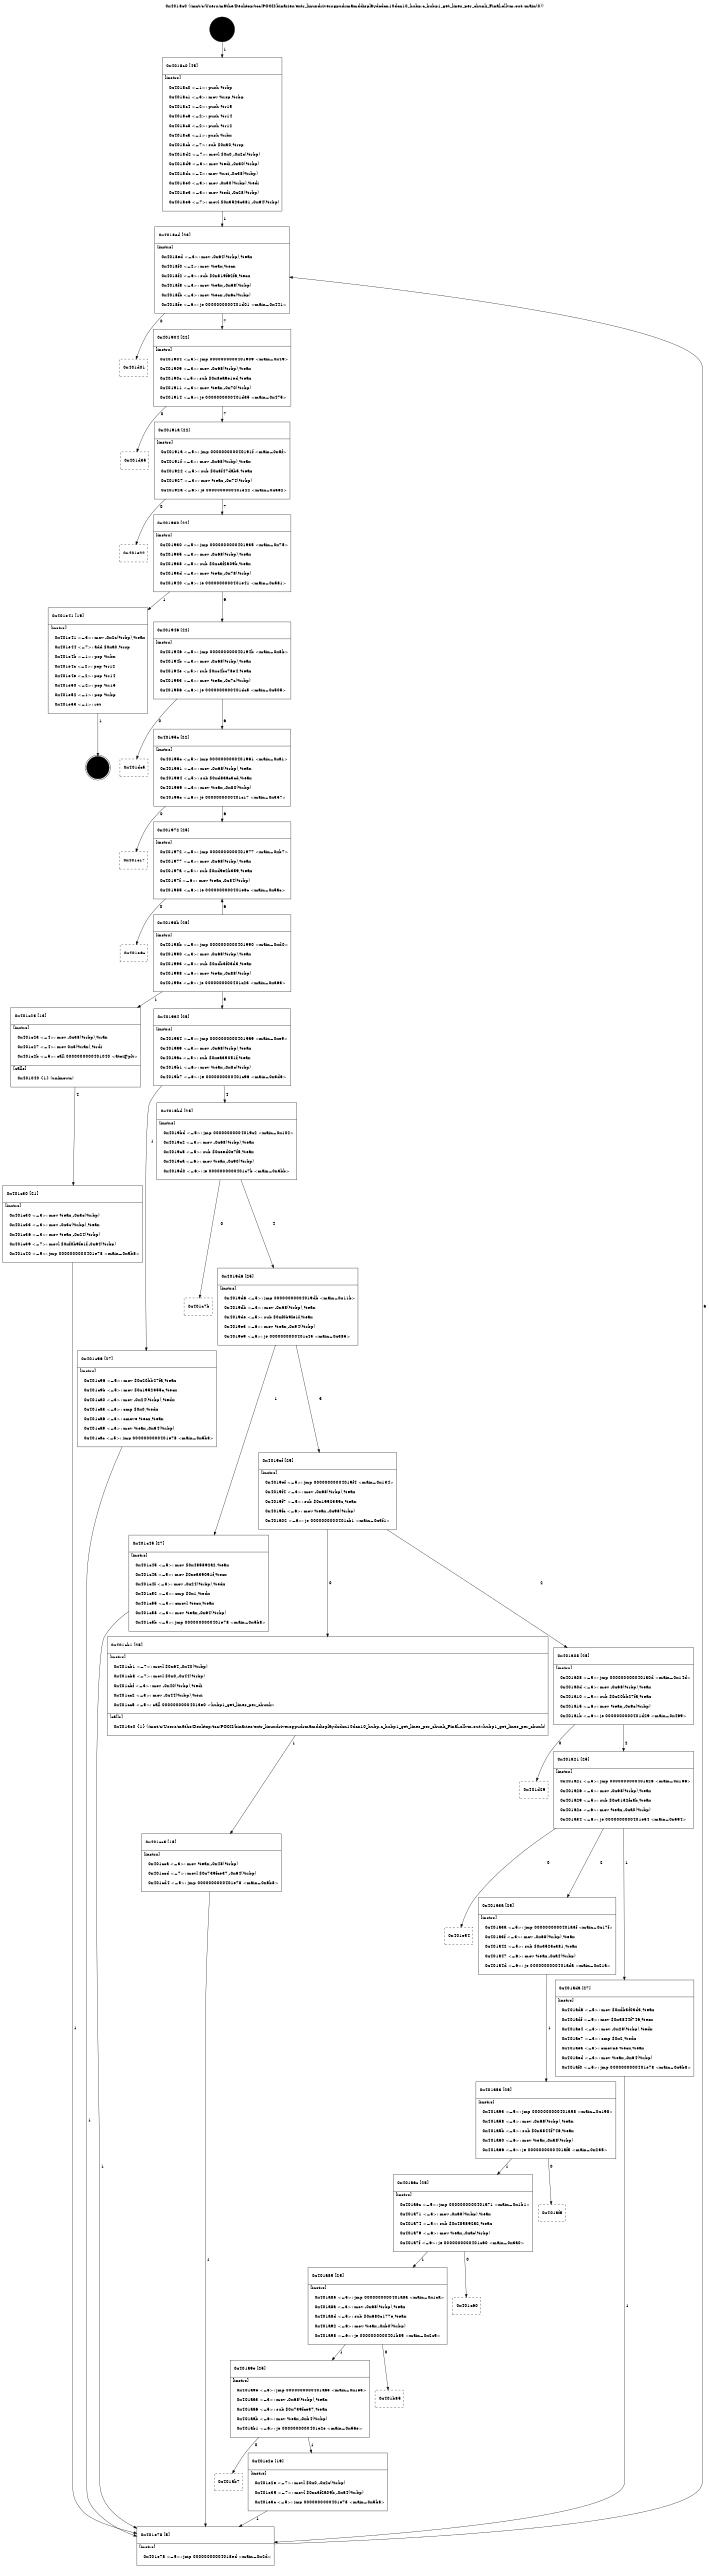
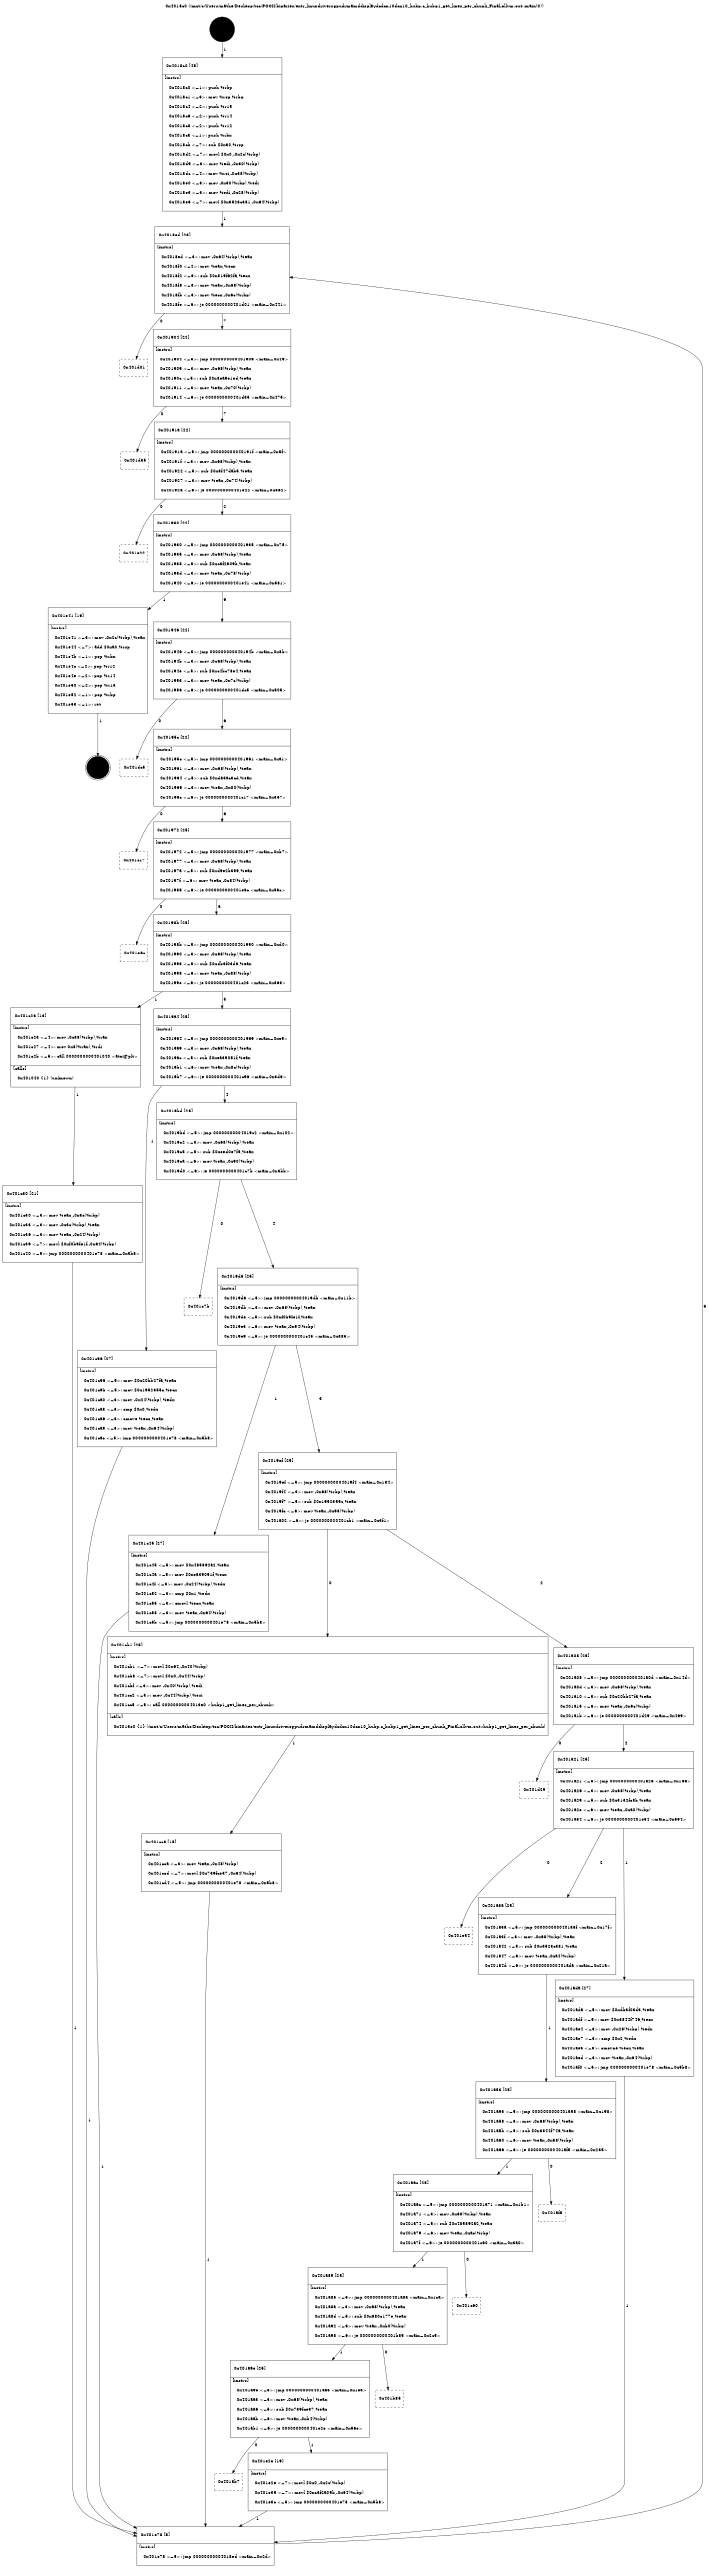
(224, 507) -> (224, 507)
(222, 908) -> (217, 905)
(77, 1095) -> (77, 1095)
